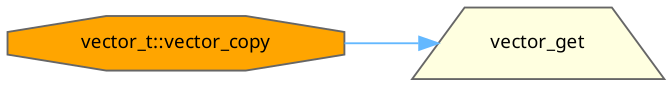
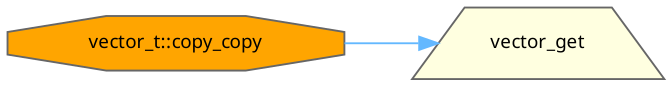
(176, 43) -> (176, 43)
